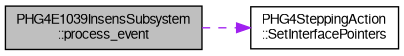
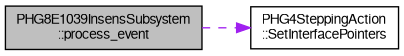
(104, 28) -> (104, 28)
